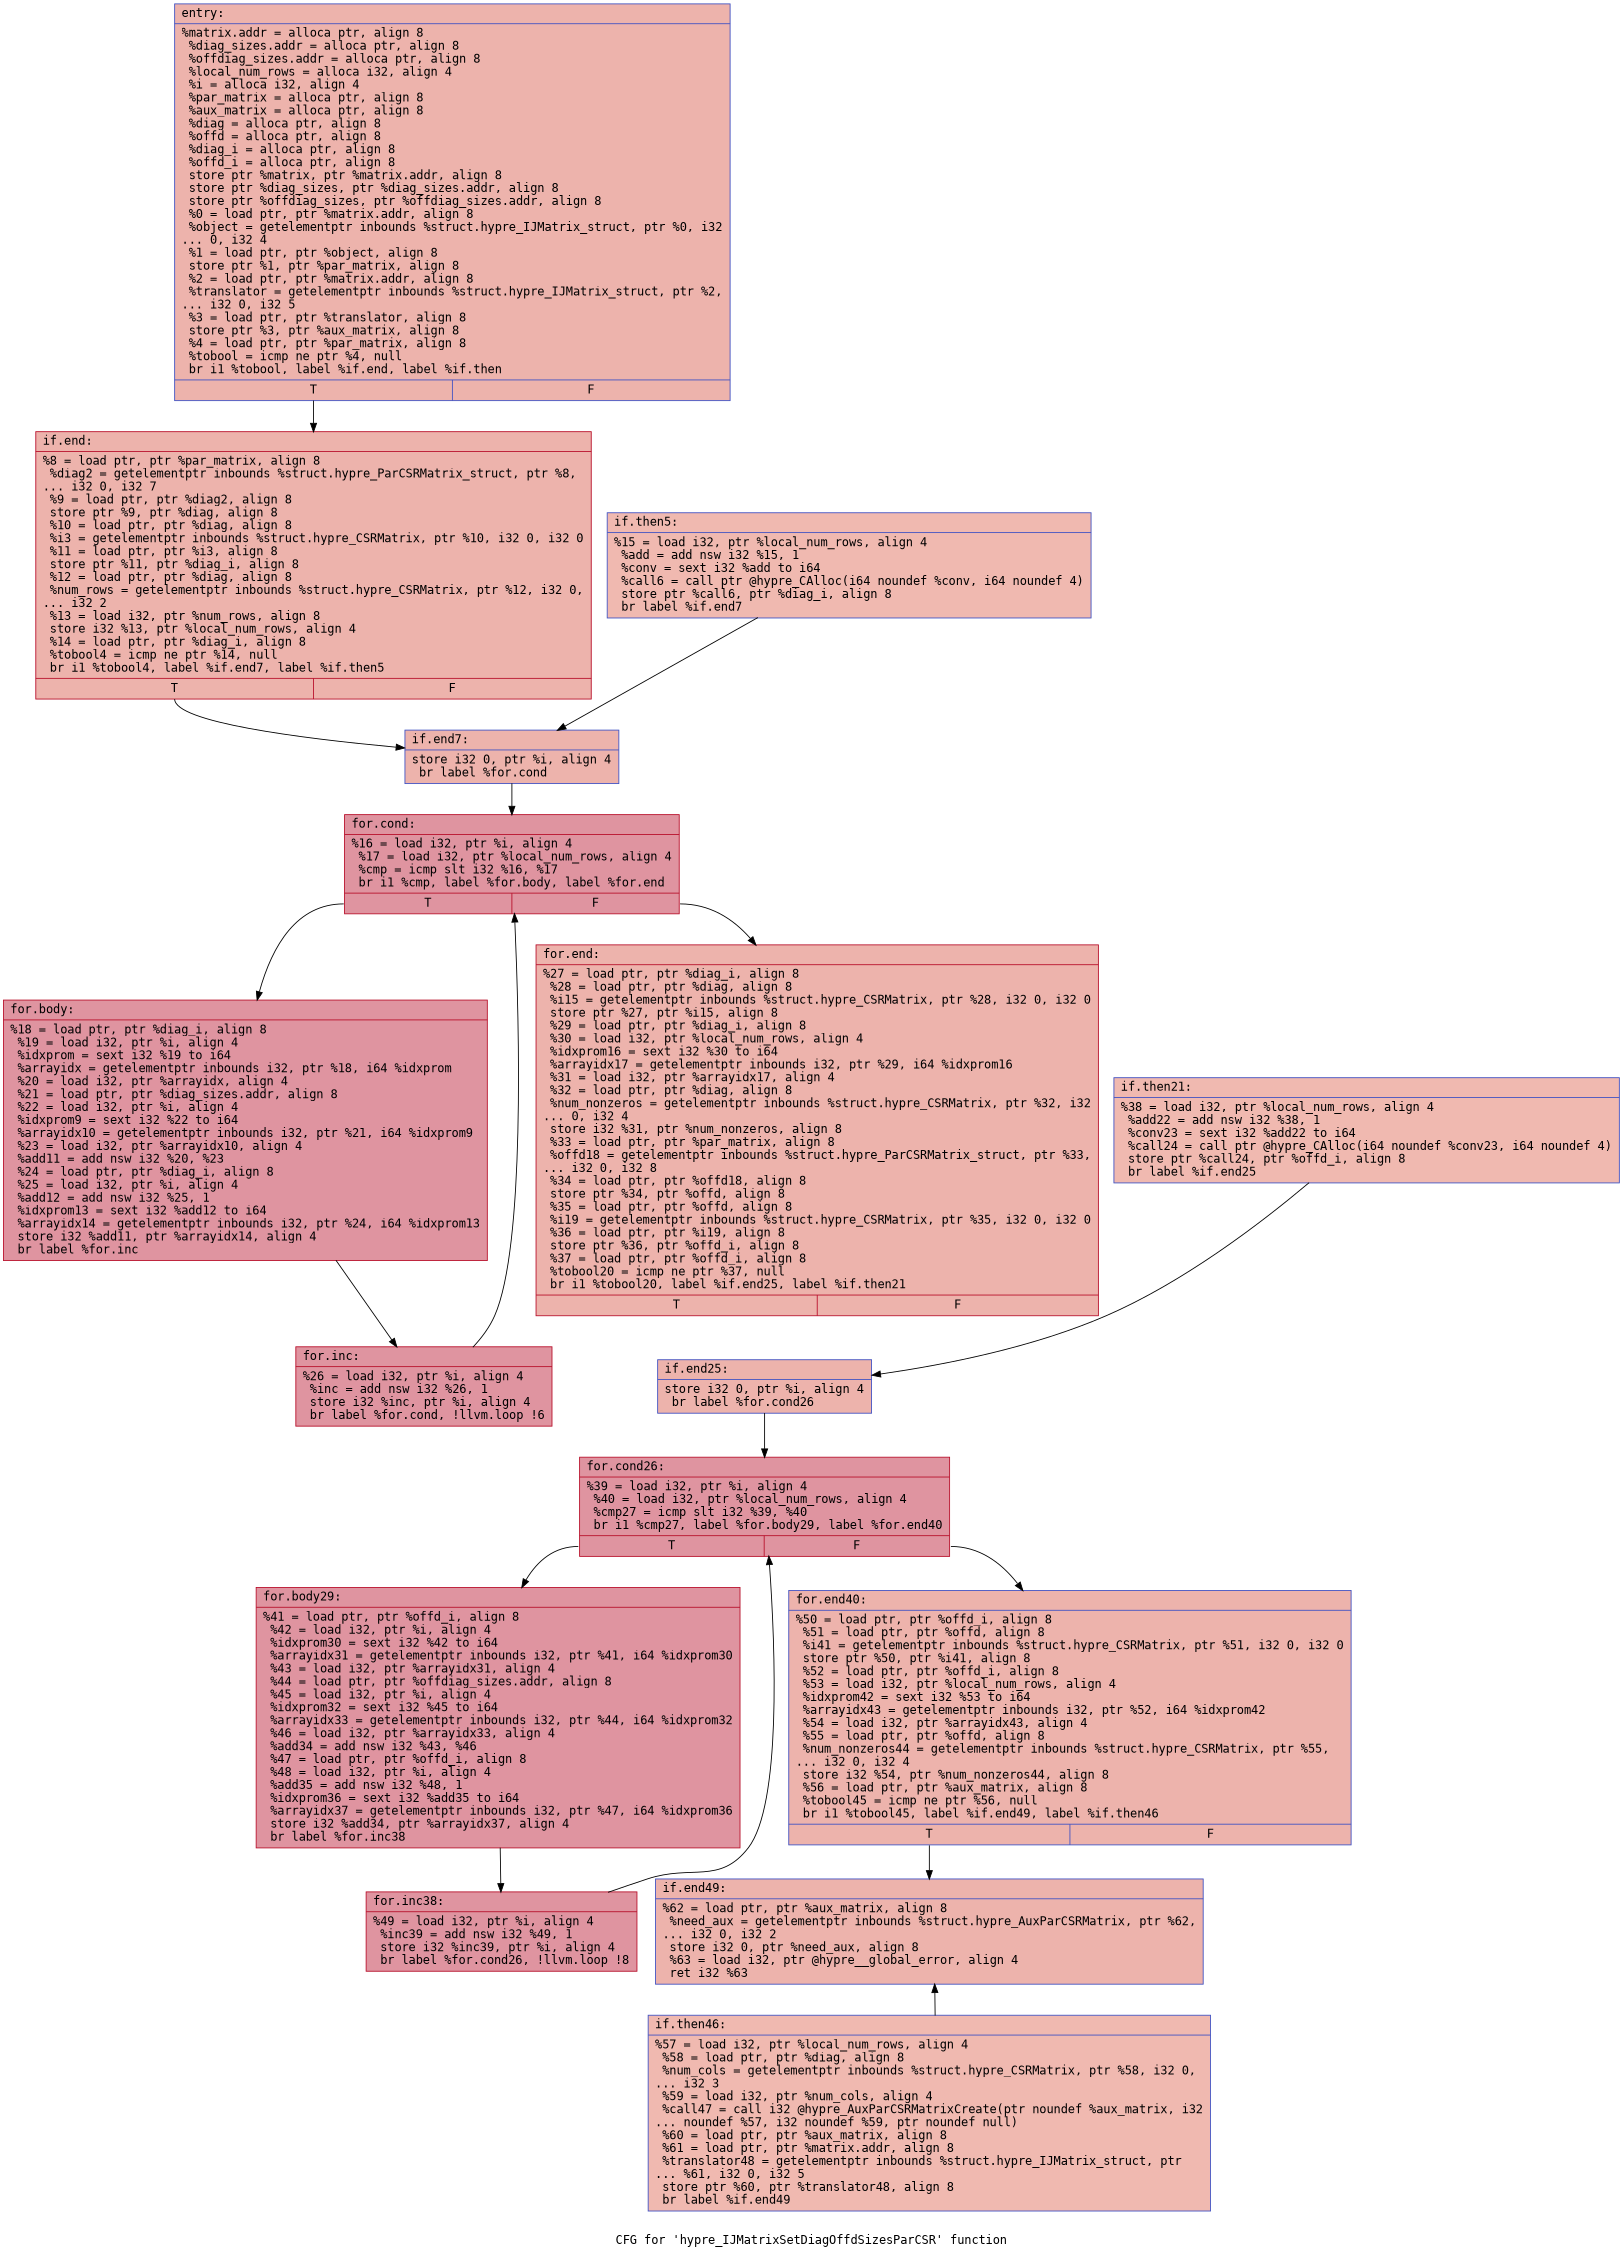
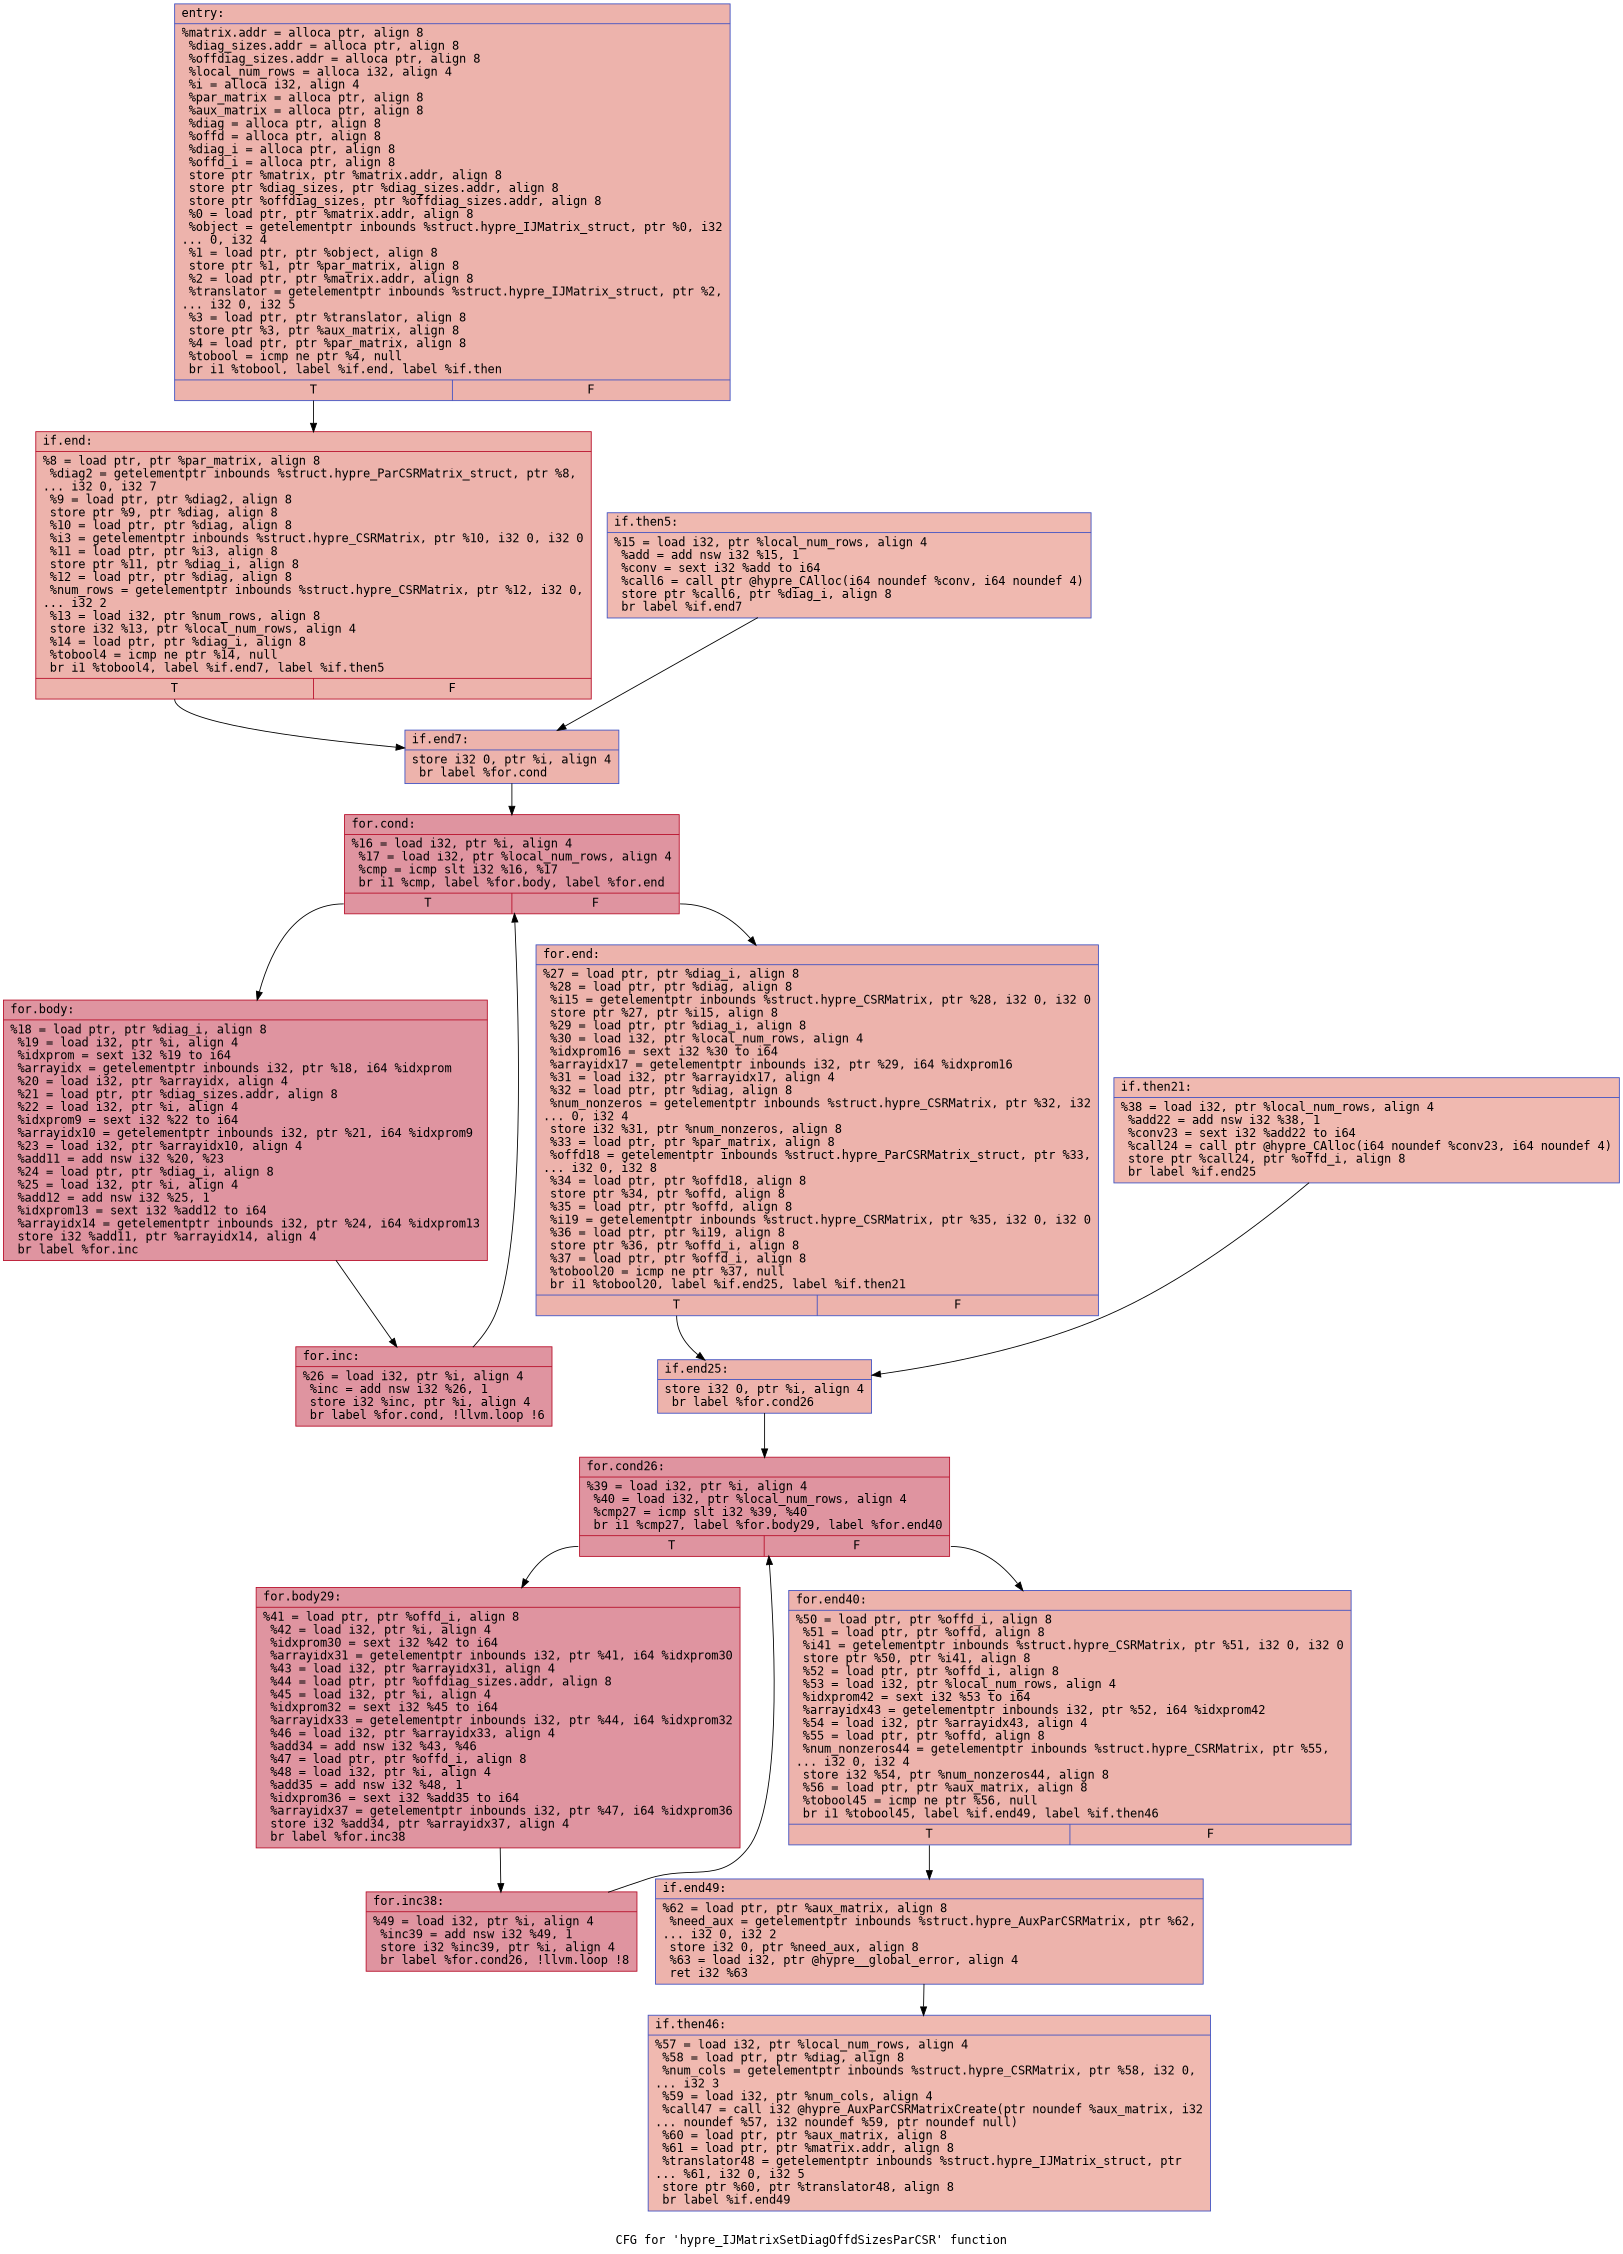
(817, 1130) -> (817, 1130)
none -> (683, 1338)
(935, 2004) -> (924, 1995)
